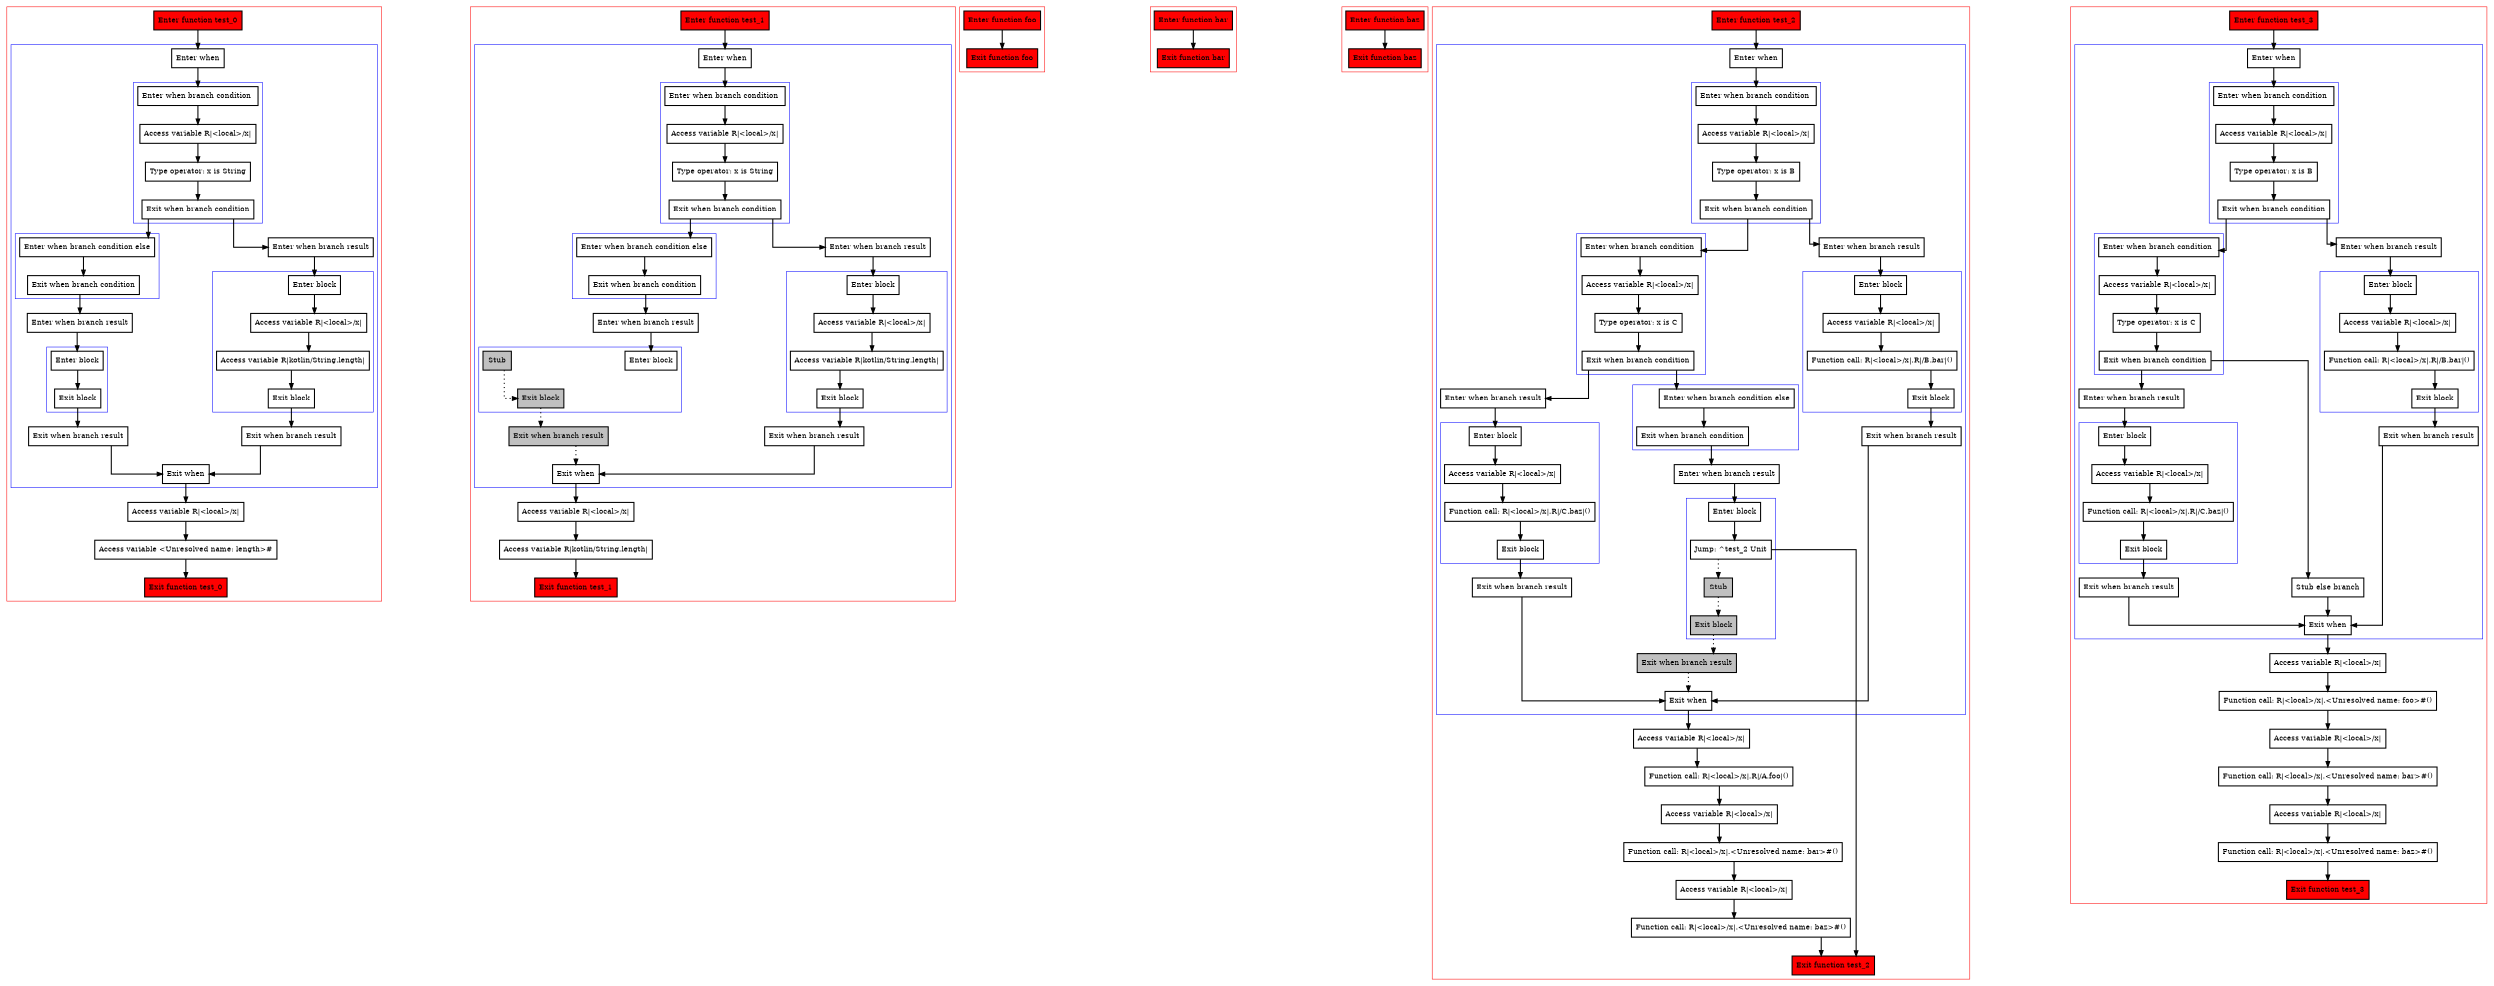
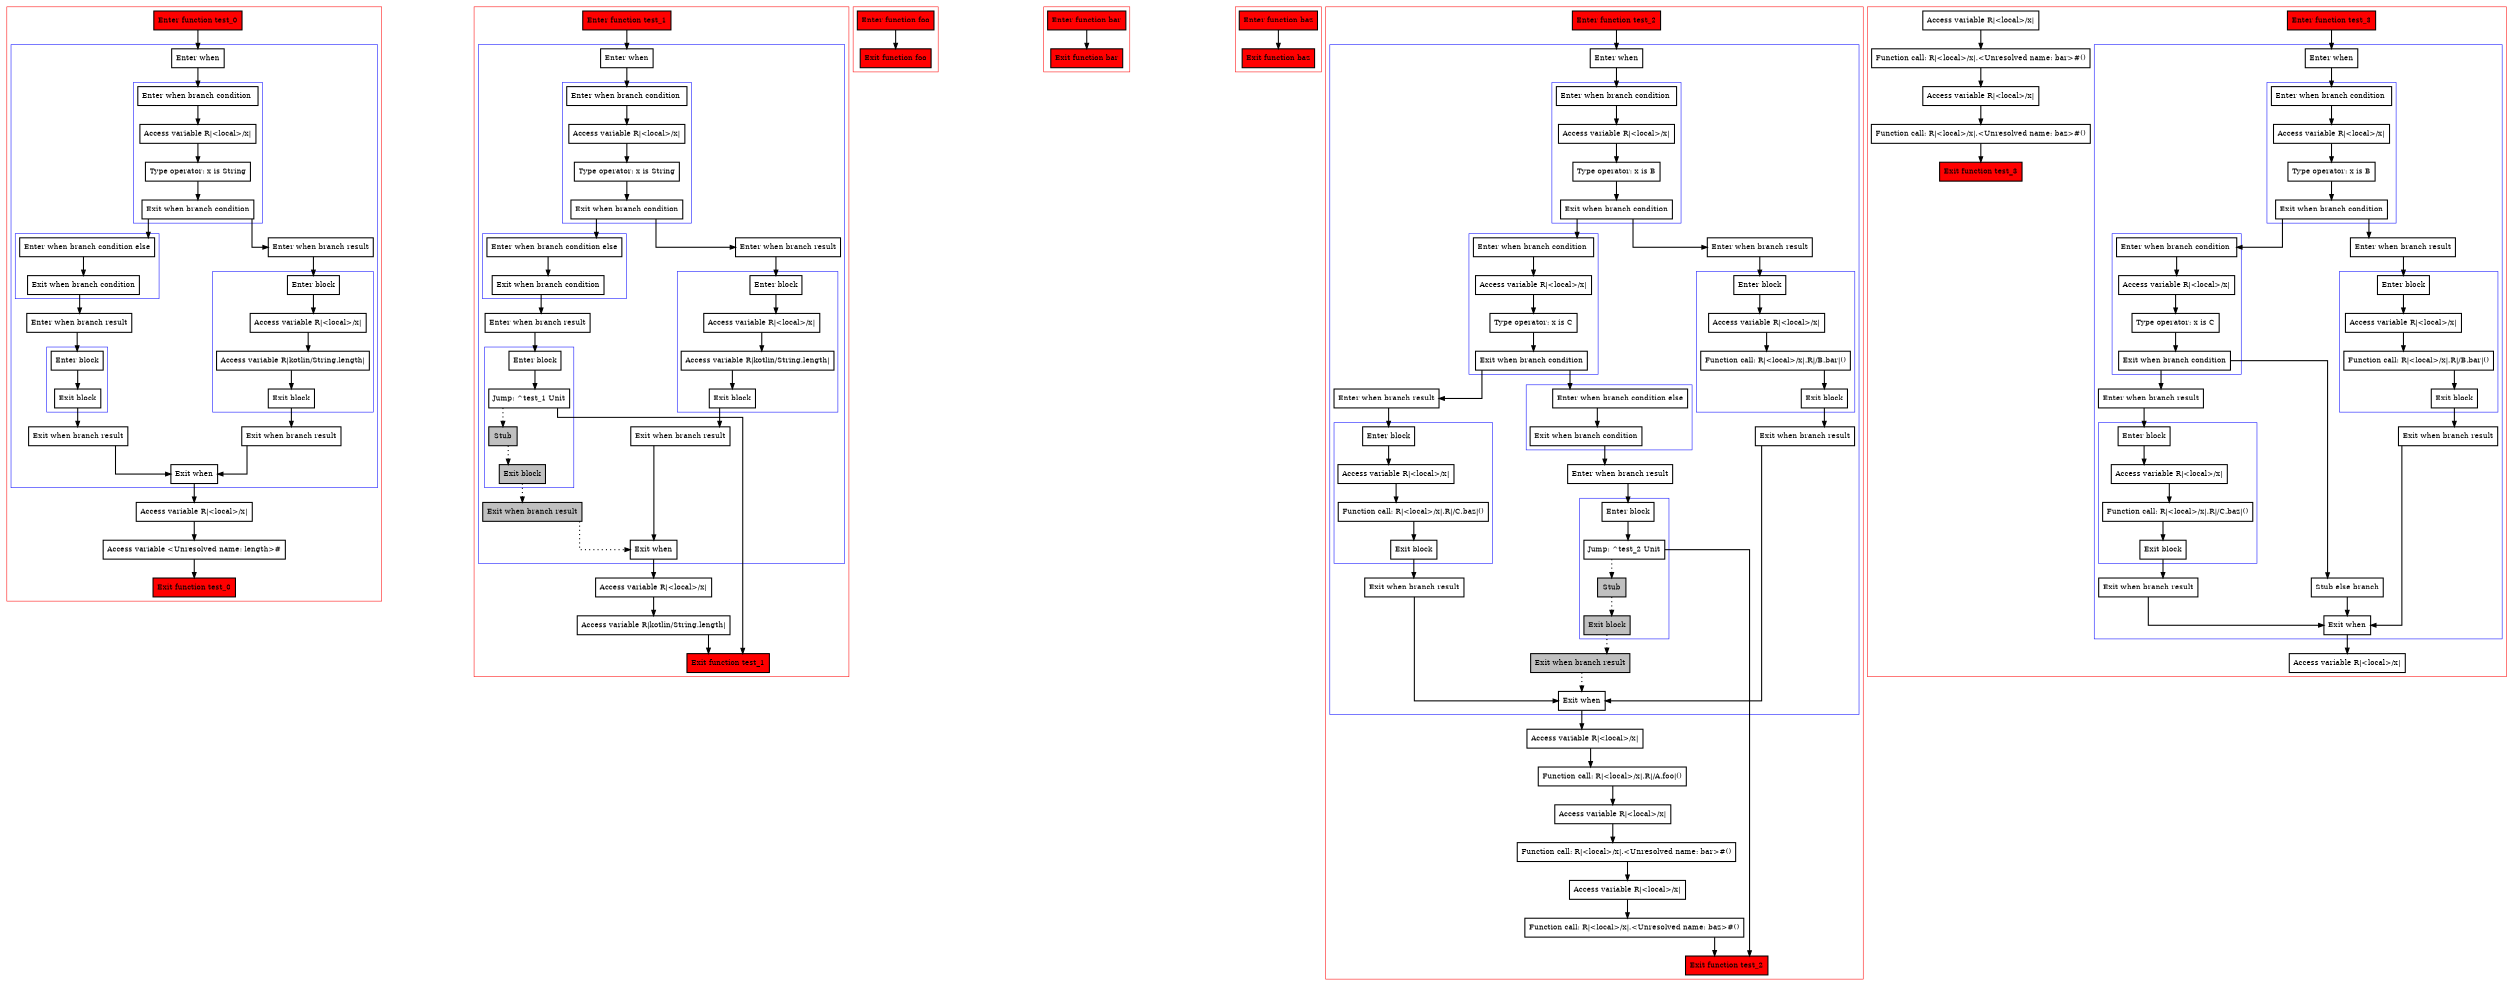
none -> (529, 398)
(2328, 701) -> none
